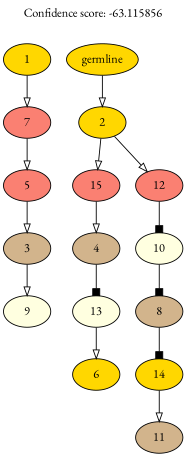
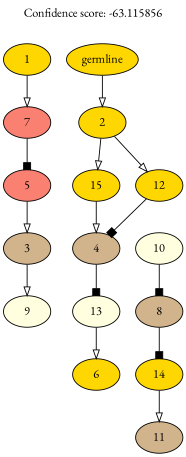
(27, 150) -> (27, 150)
(96, 186) -> (96, 186)
(159, 186) -> (159, 186)
(159, 213) -> (131, 214)
